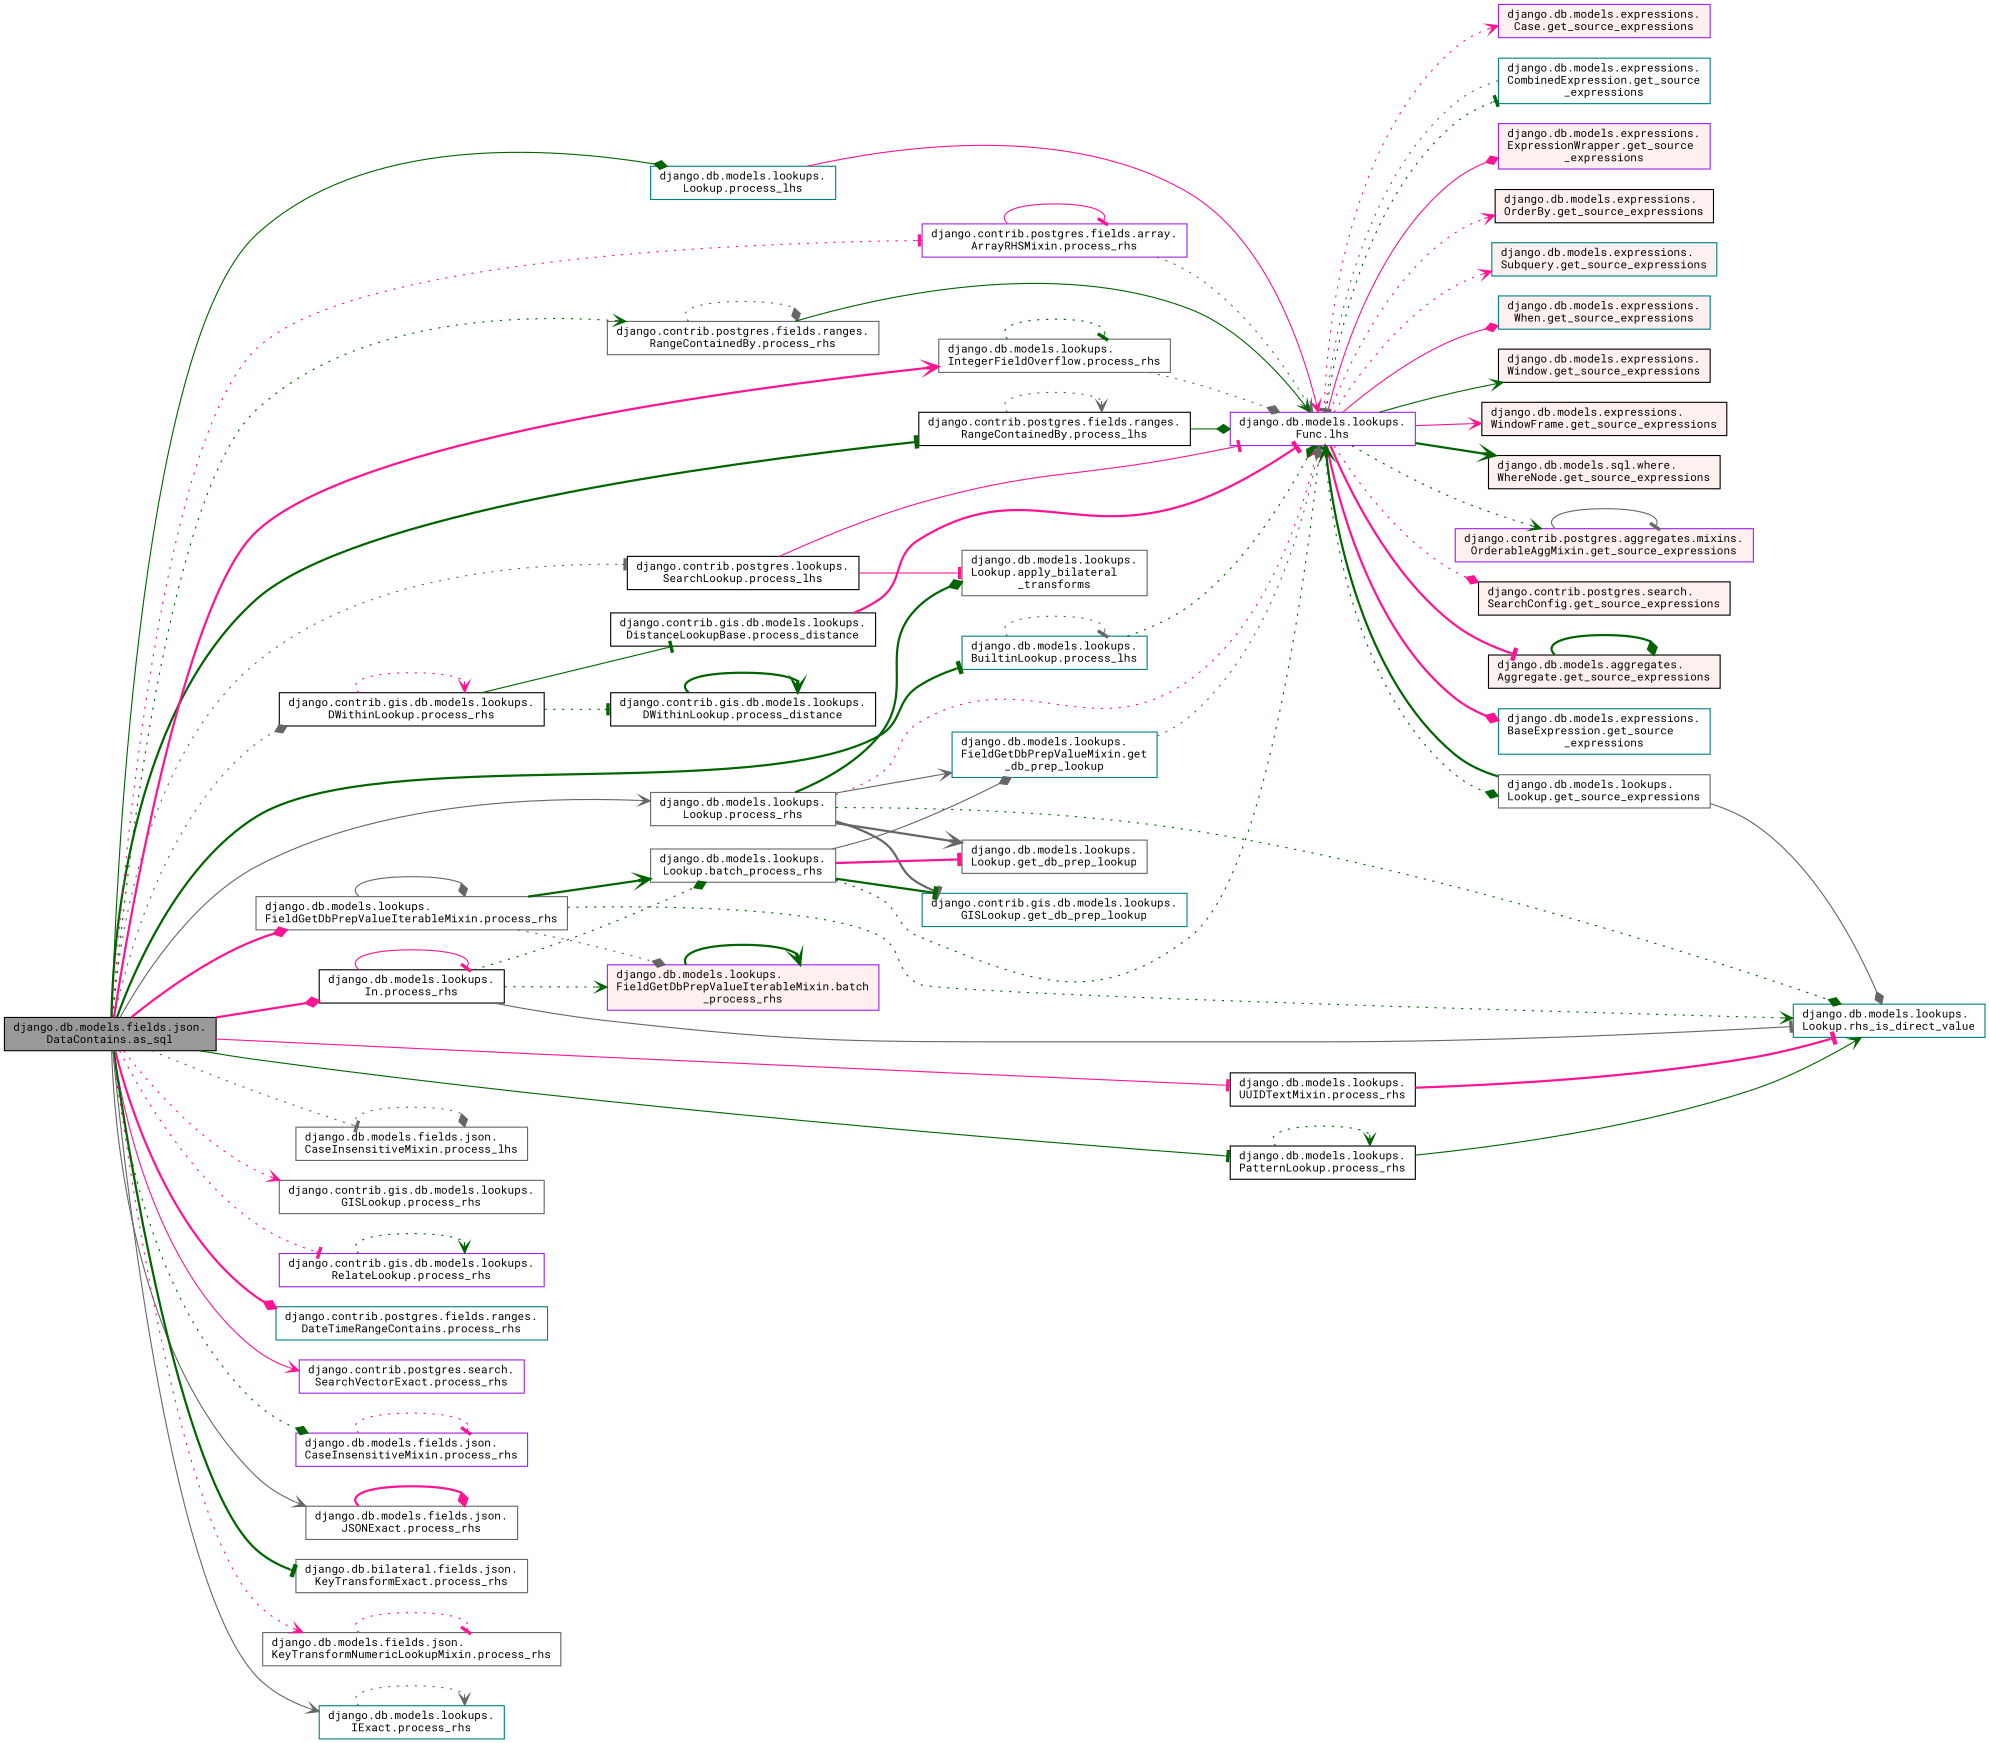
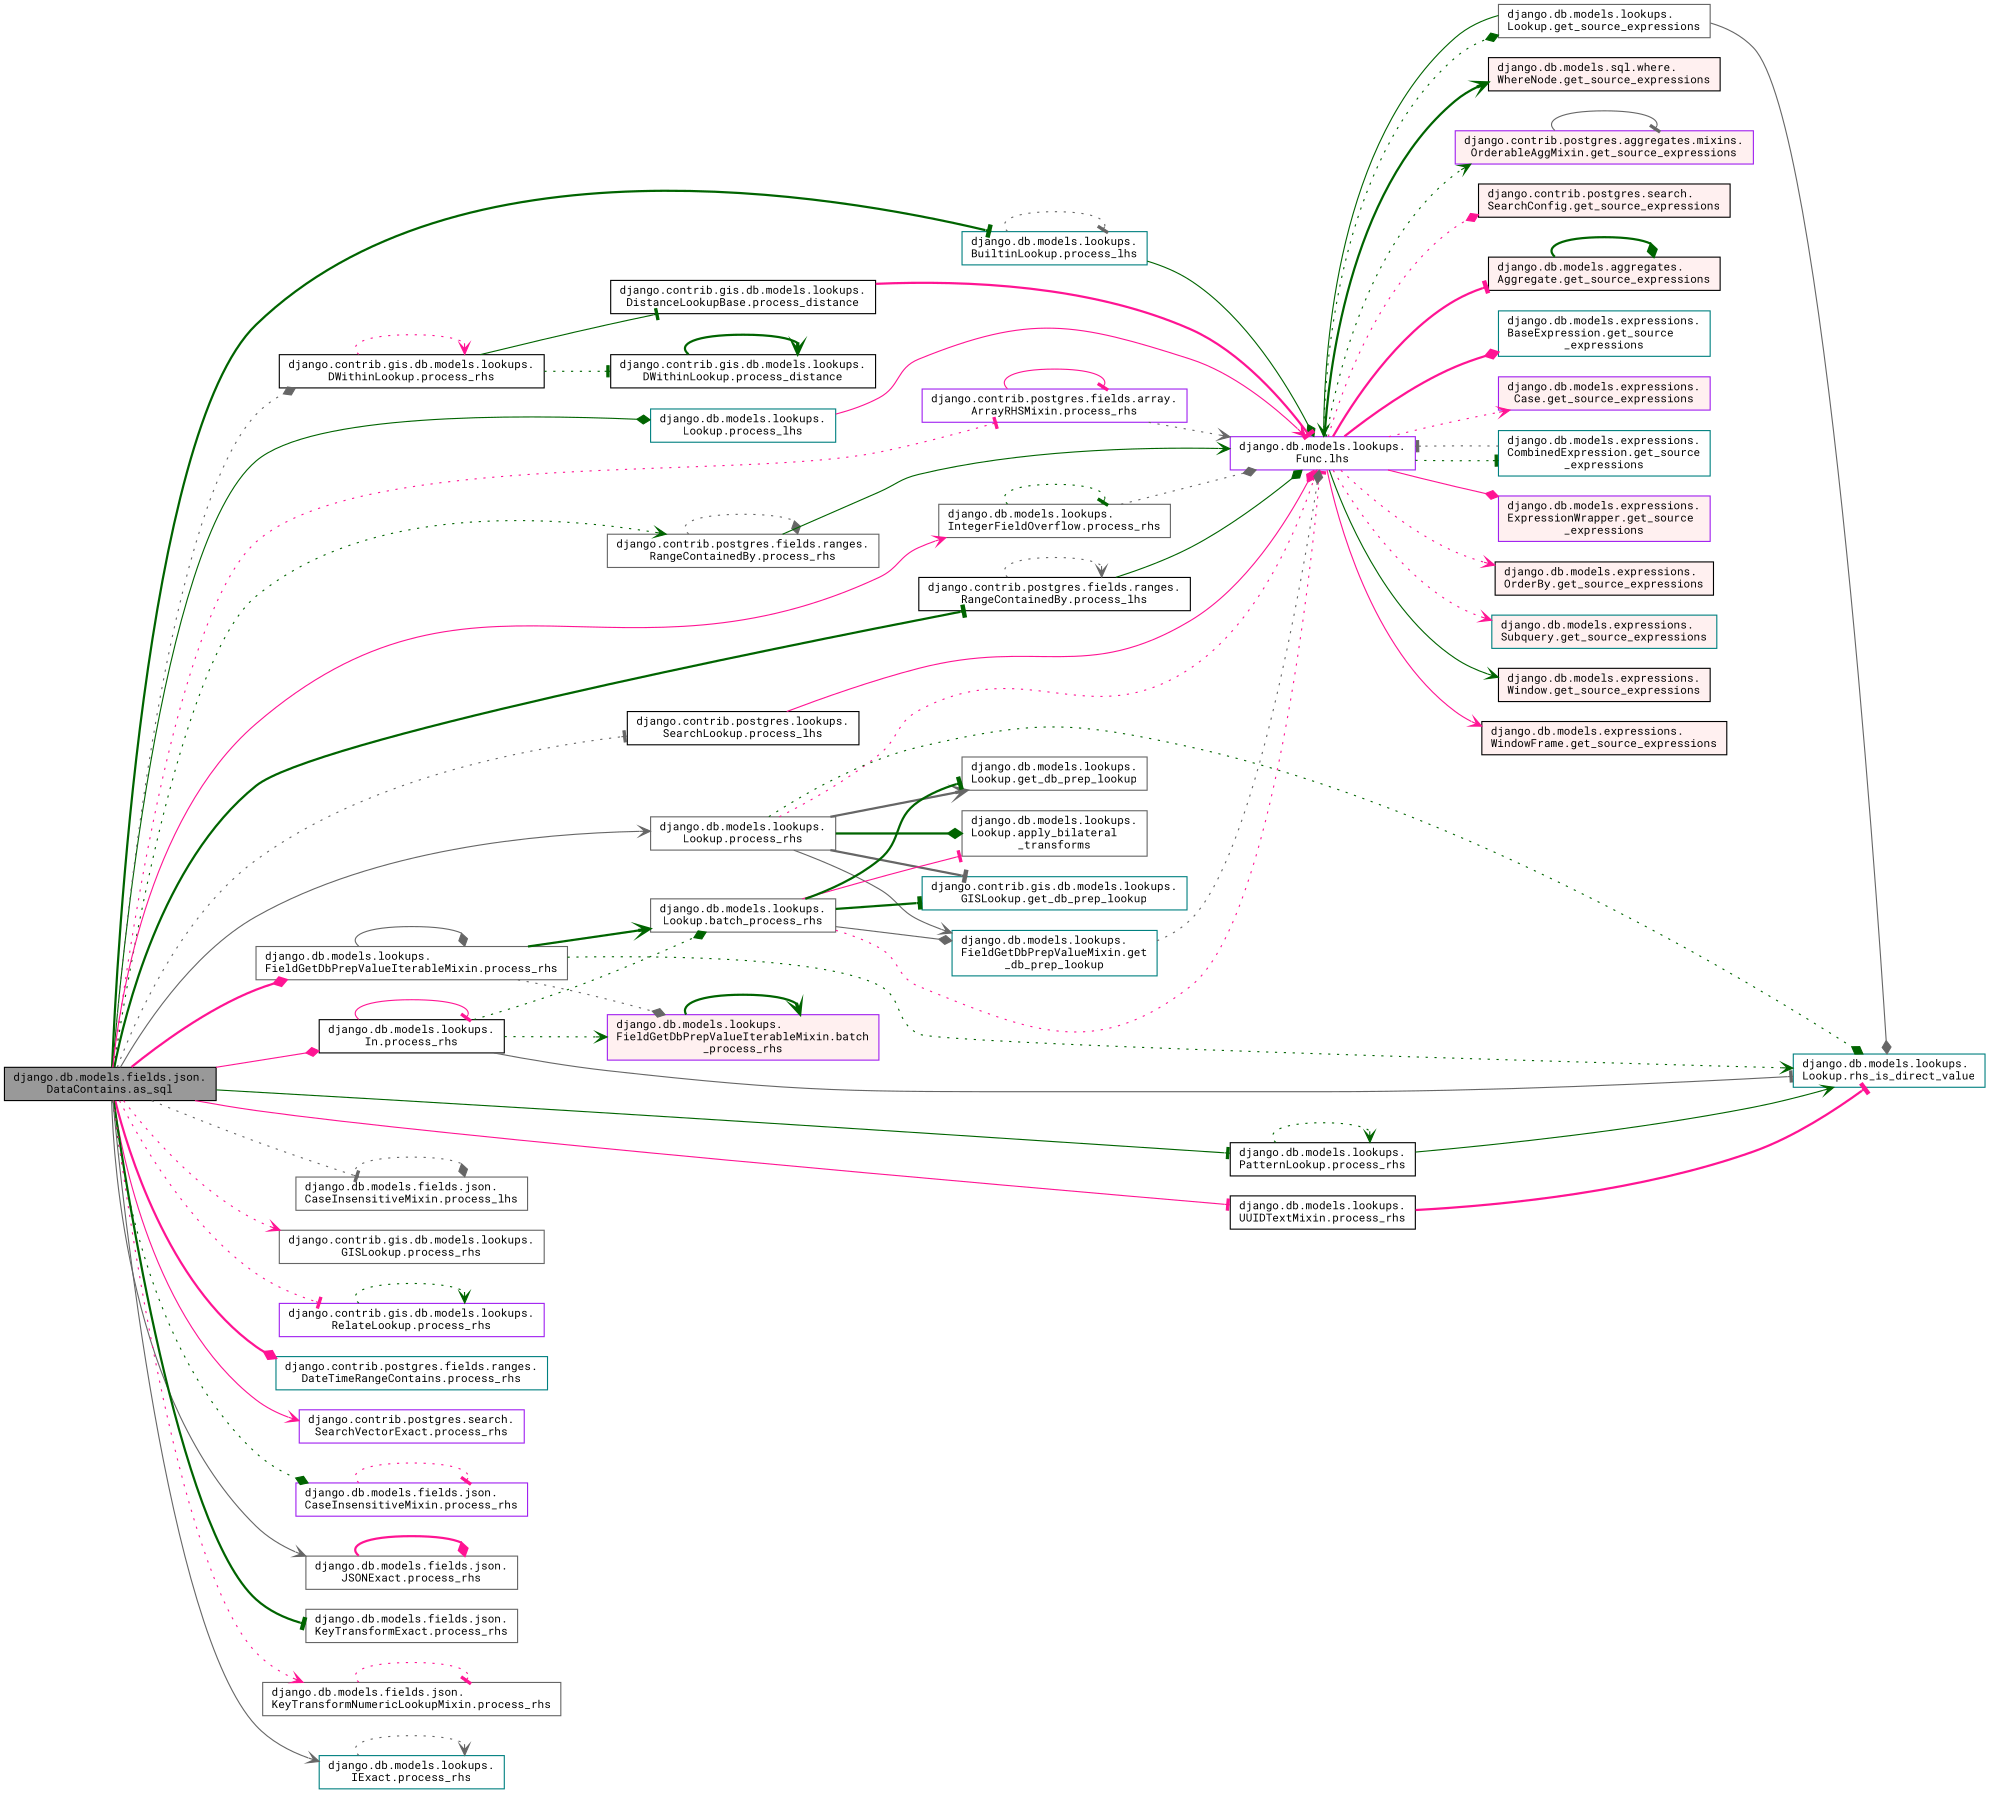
(1604, 313) -> none
(1003, 483) -> (1079, 656)
(337, 486) -> (404, 641)
(1234, 565) -> (1242, 327)
(908, 573) -> (879, 877)
(1374, 640) -> (1363, 183)
(890, 861) -> (889, 849)
(1224, 890) -> (1229, 928)
(261, 1010) -> (261, 1060)
(412, 1576) -> (412, 1626)
